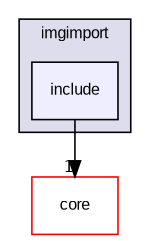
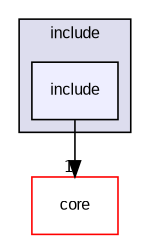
(75, 34) -> (75, 34)
